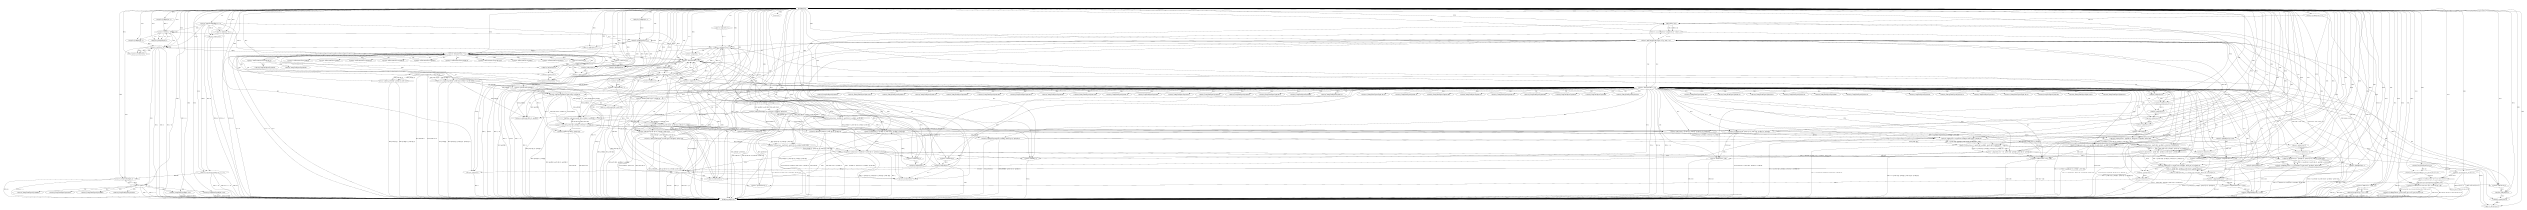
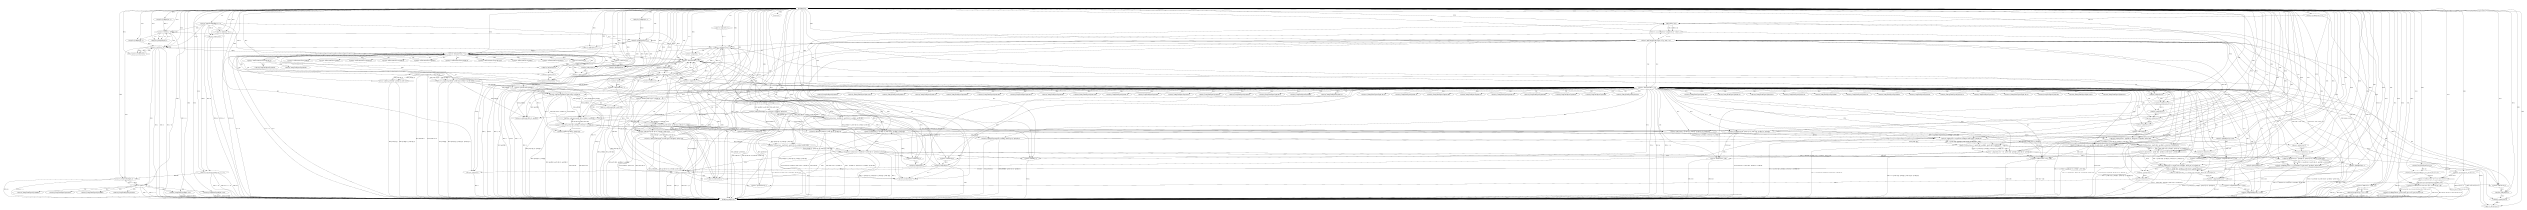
(1695, 9) -> none
none -> (1889, 95)
(2226, 182) -> none
